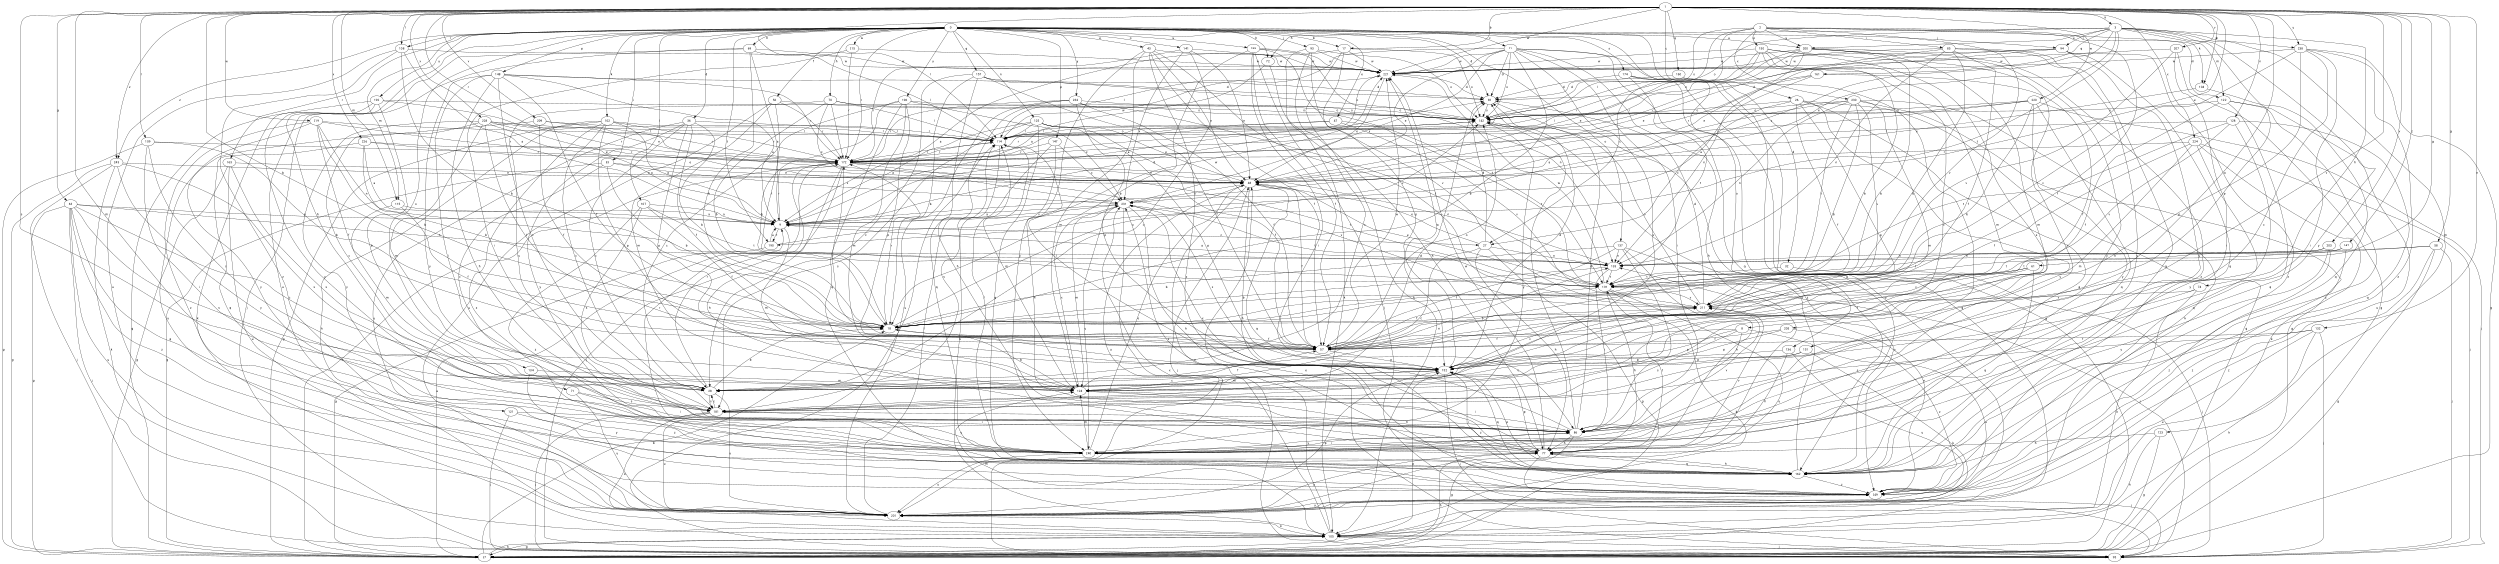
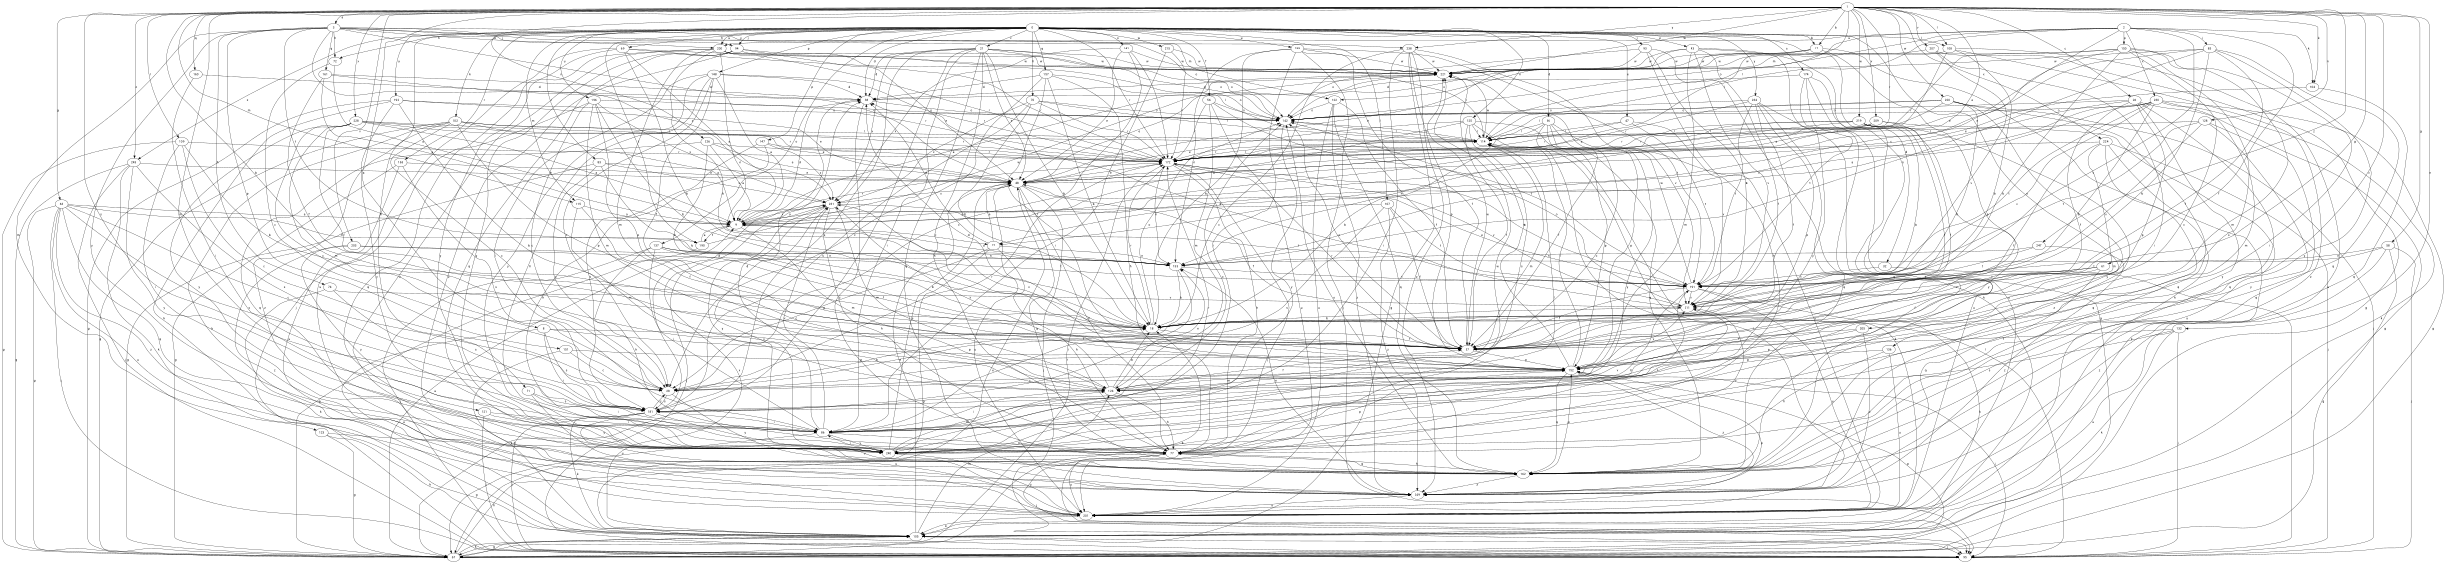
(531, 370) -> none
